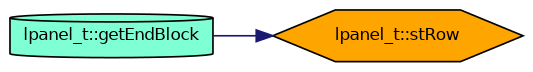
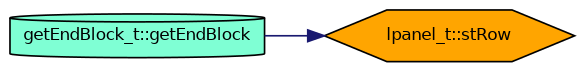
(111, 36) -> (137, 36)
